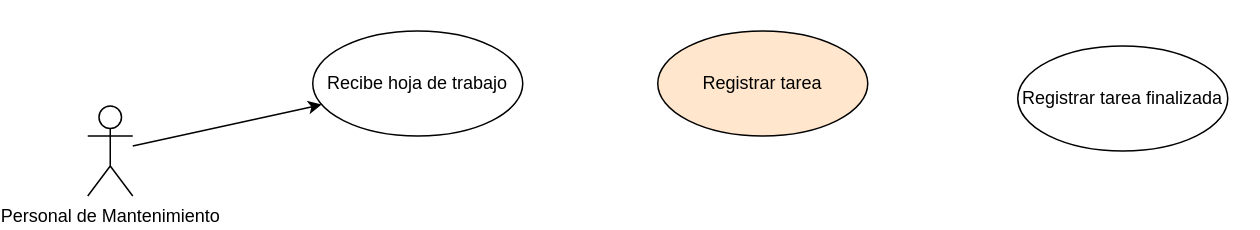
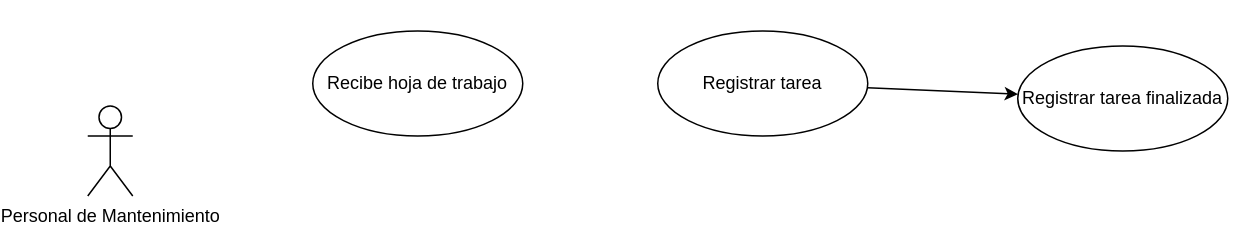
(763, 83) -> (763, 83)
none -> (937, 91)
(222, 126) -> none
